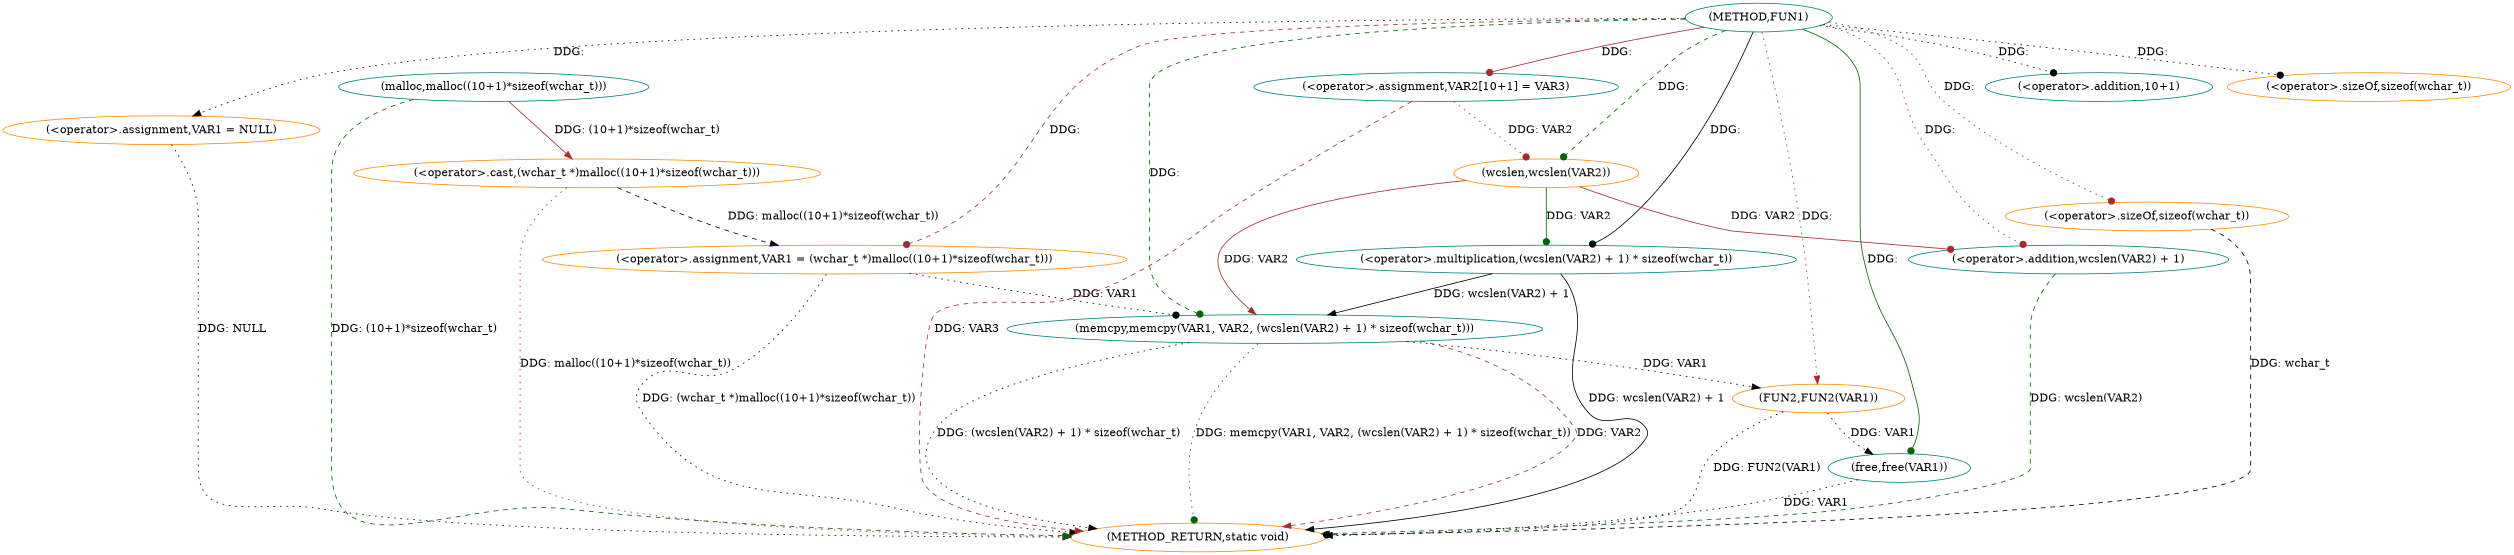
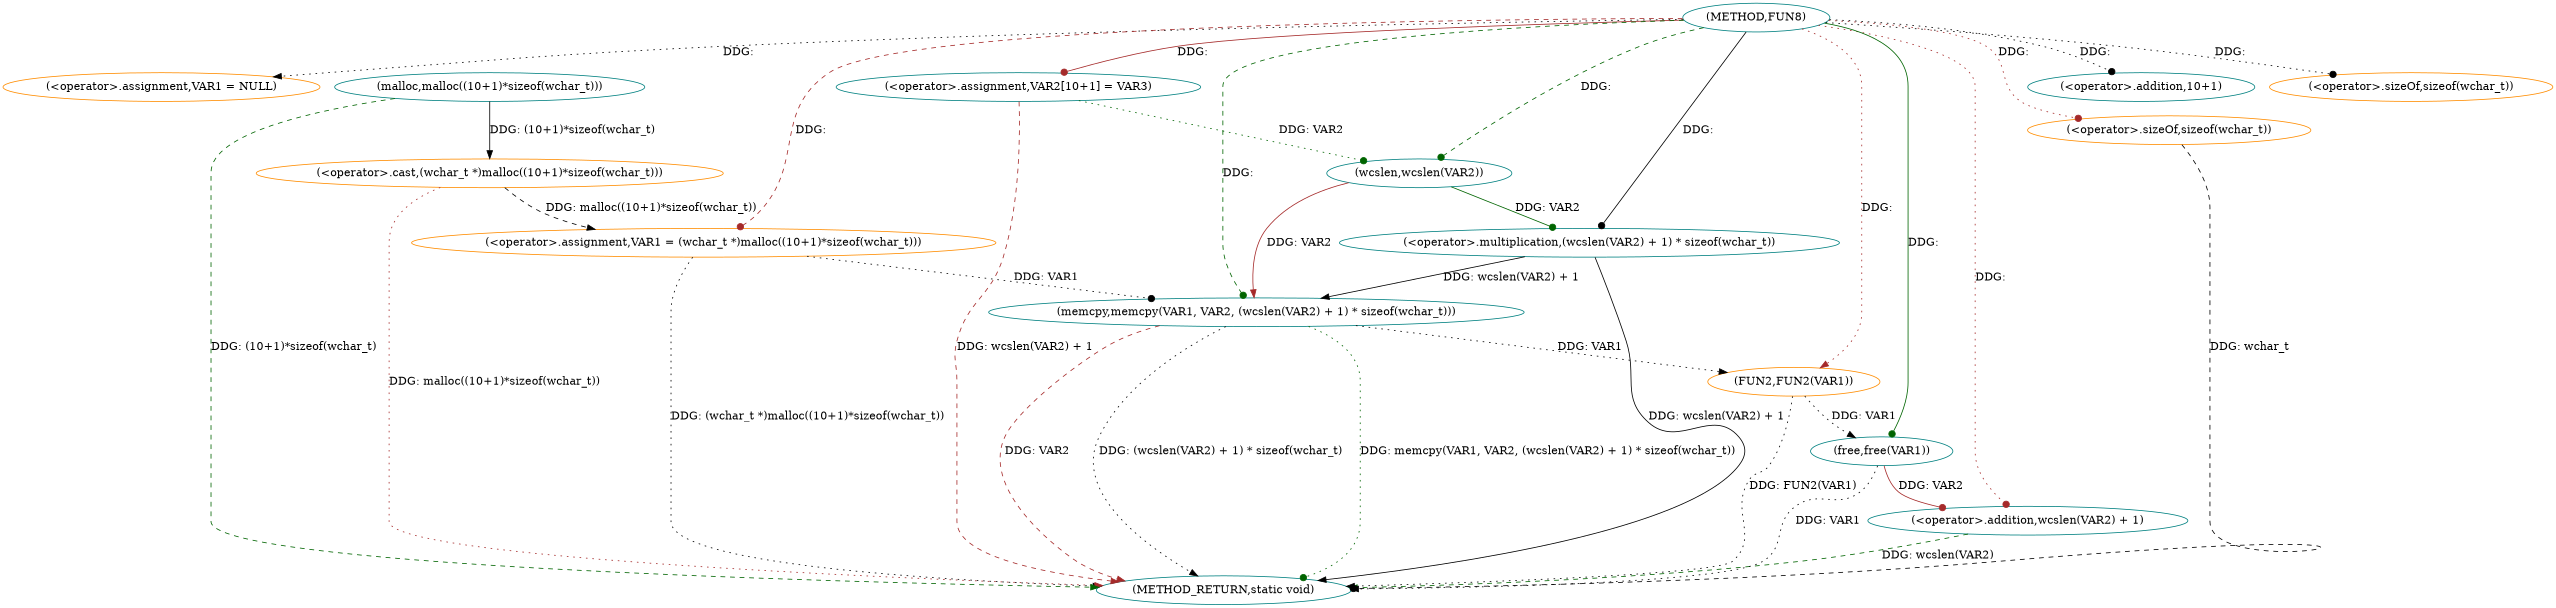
(1759, 18) -> (1756, 18)
(537, 127) -> (490, 126)
(1489, 128) -> (1213, 129)
(1546, 173) -> (1419, 173)
(1761, 234) -> (1904, 496)
(967, 329) -> (1025, 347)
(454, 522) -> none
(1198, 537) -> (1224, 590)
